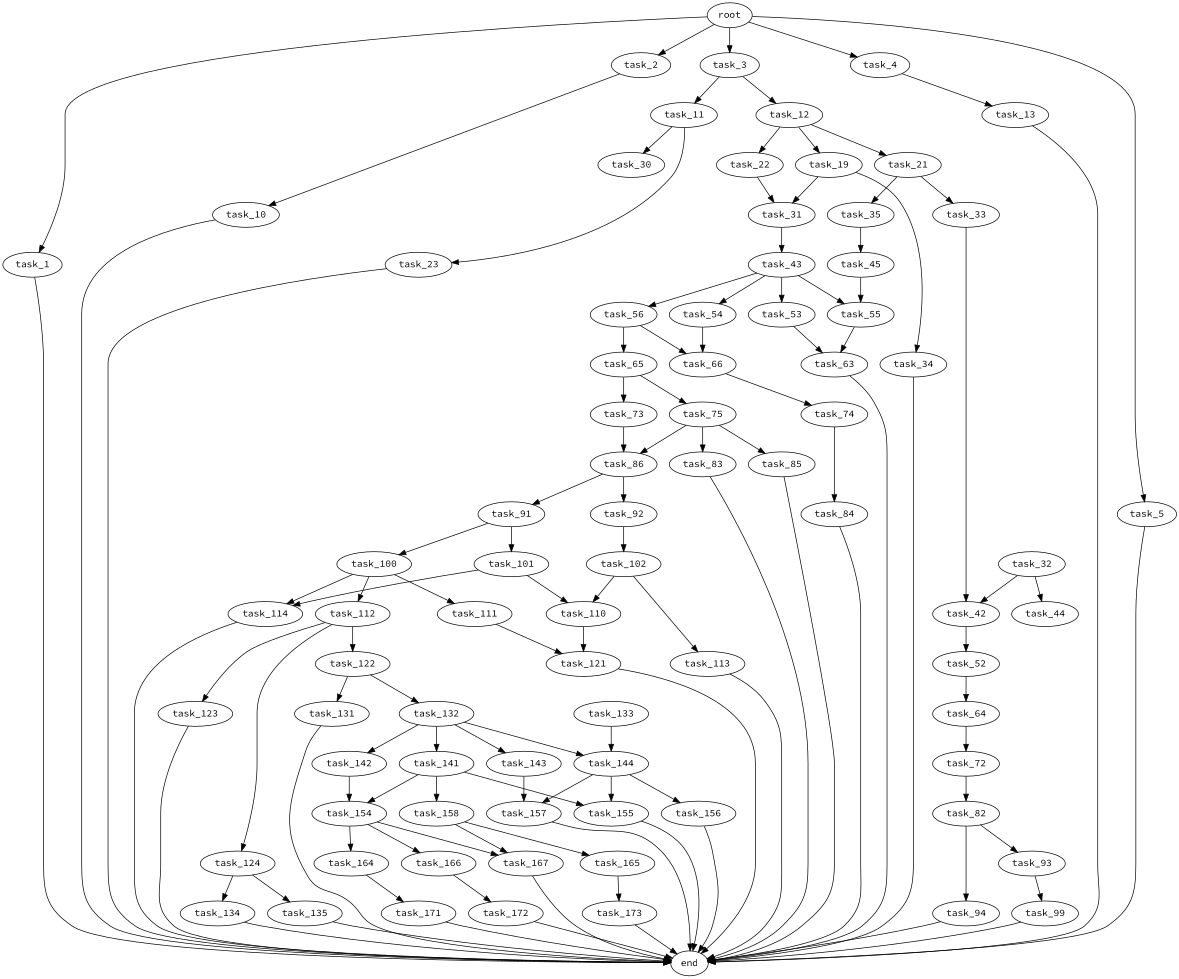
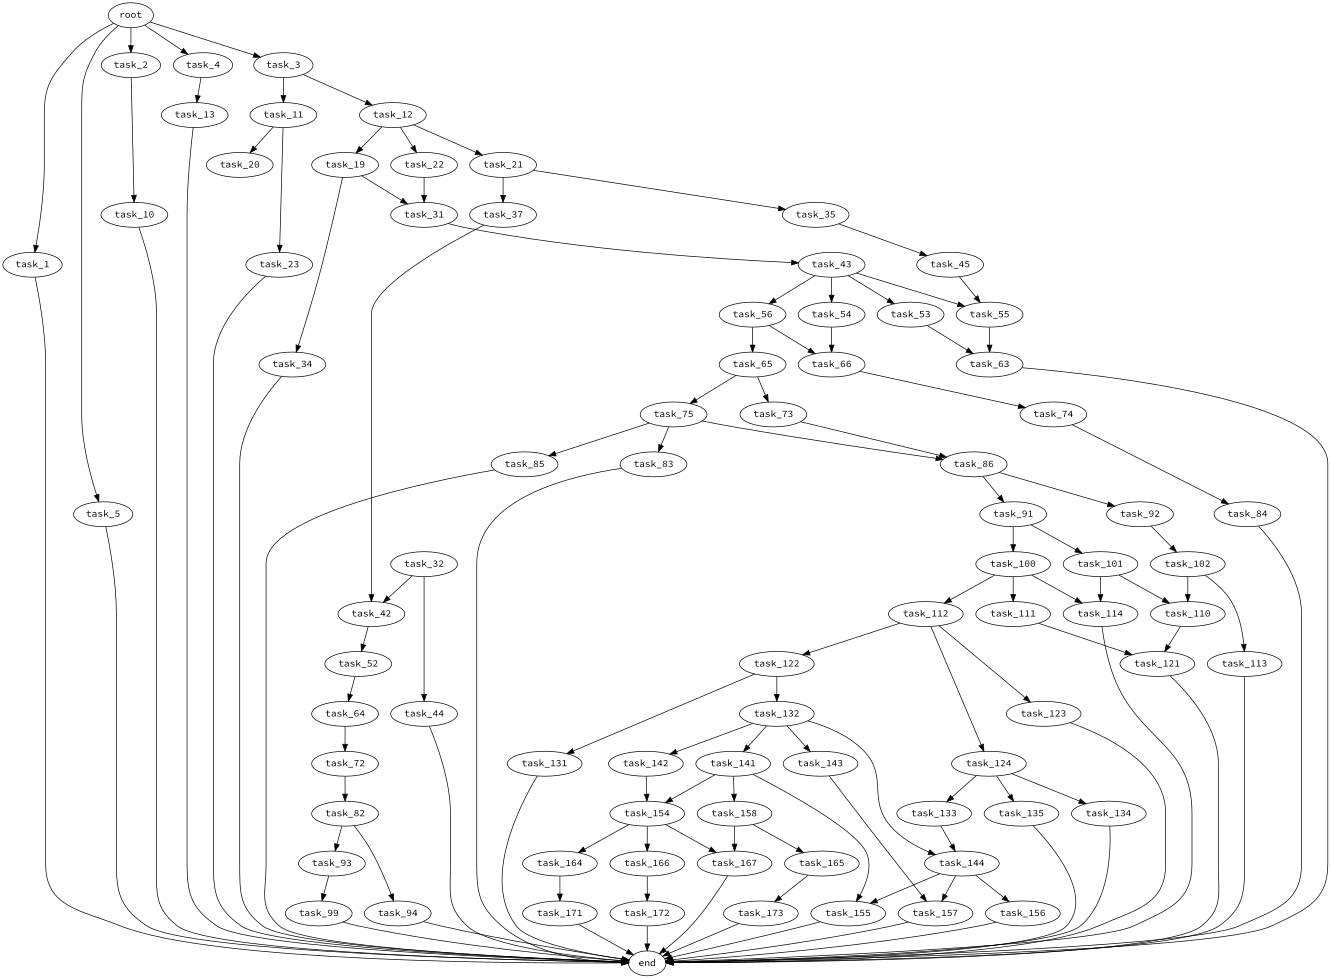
(631, 165) -> (240, 165)
(966, 215) -> (503, 215)
none -> (964, 786)
none -> (453, 907)
